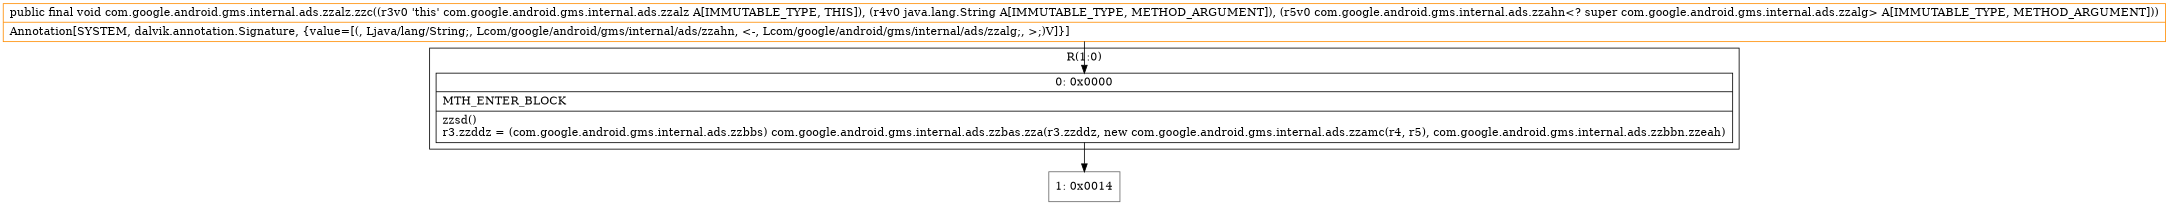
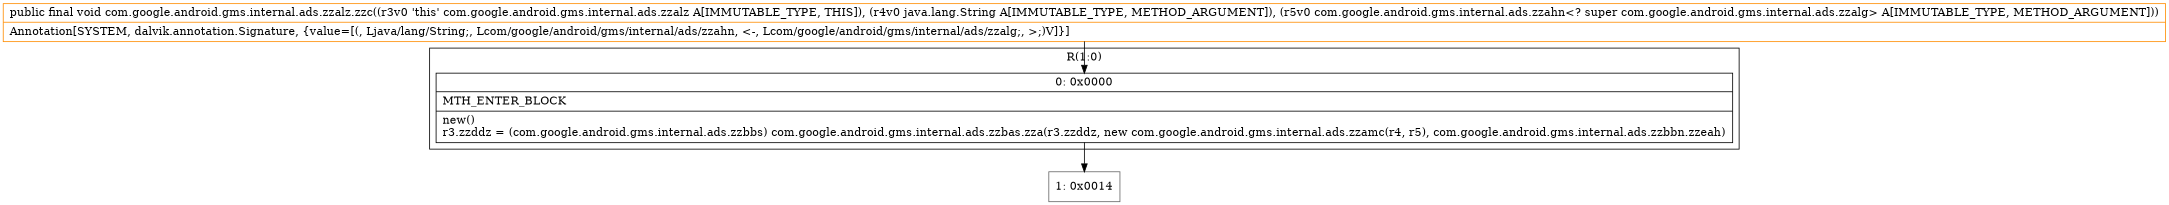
(460, 120) -> (459, 120)
